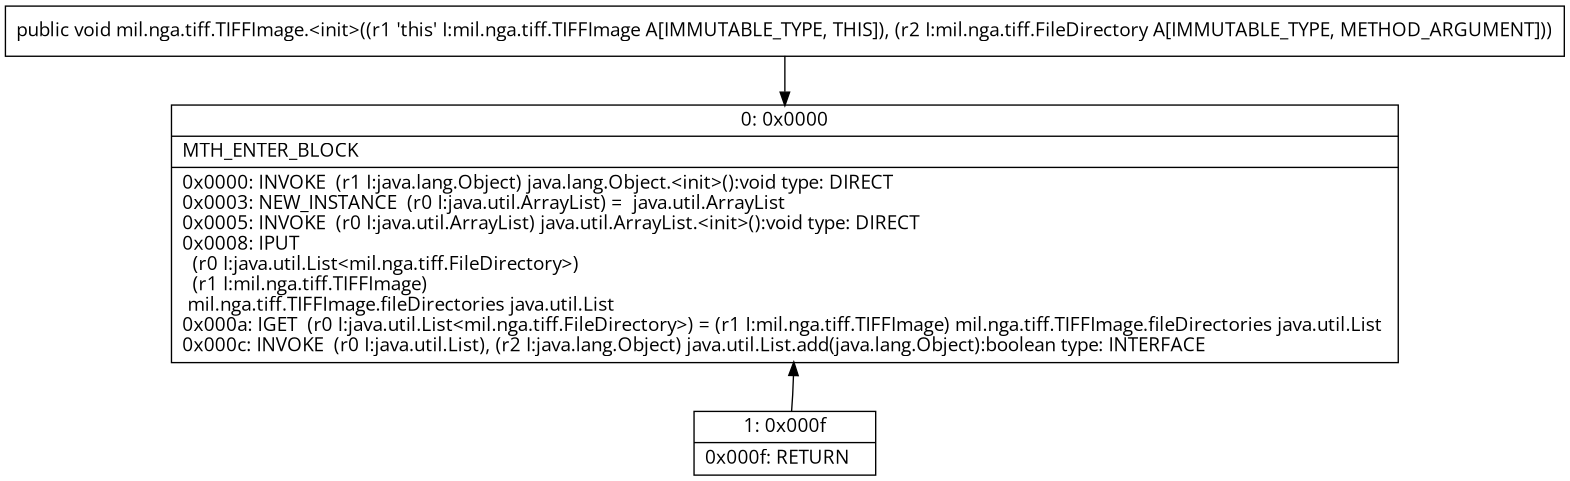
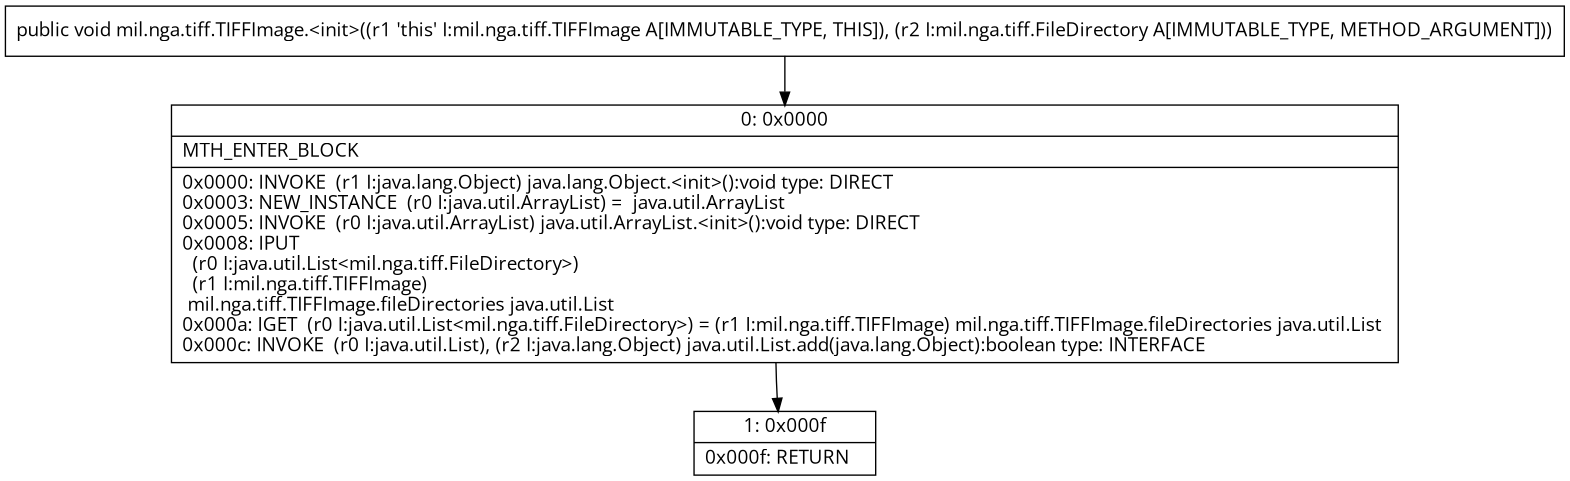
(793, 394) -> (776, 380)
